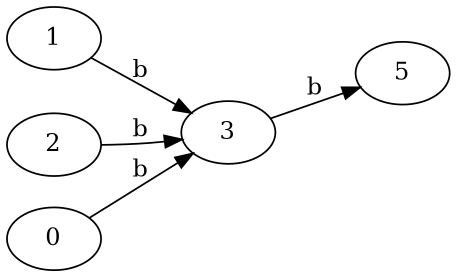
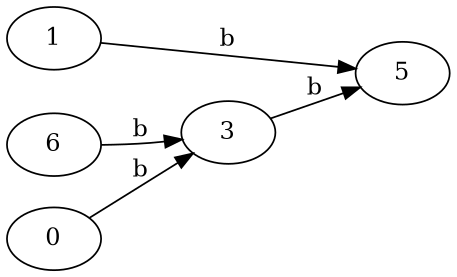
(134, 81) -> (220, 55)
(54, 145) -> (54, 145)
